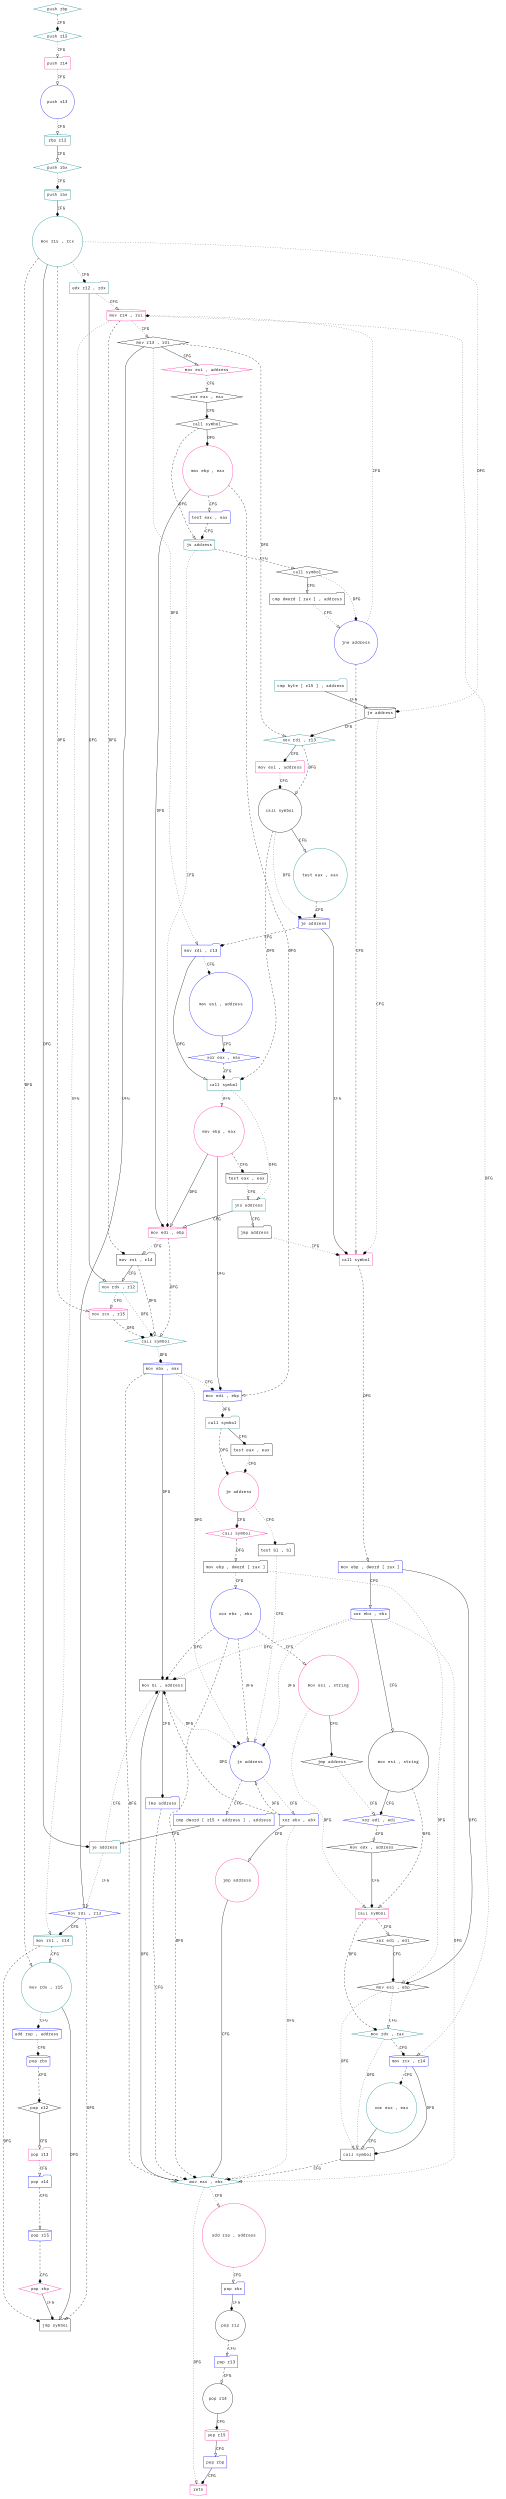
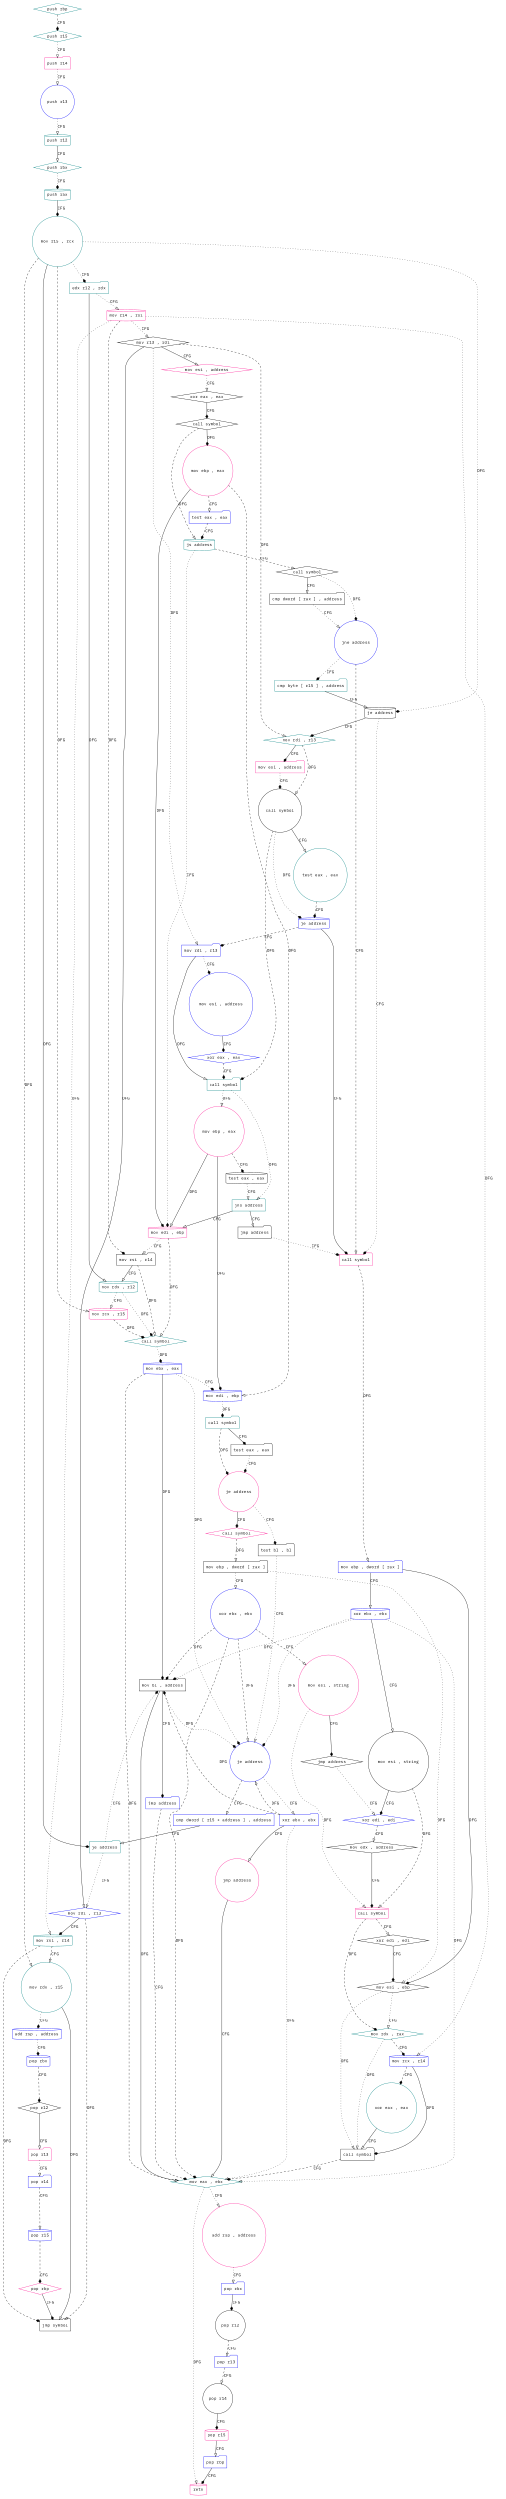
(58, 140) -> (58, 140)
(372, 369) -> (330, 668)
